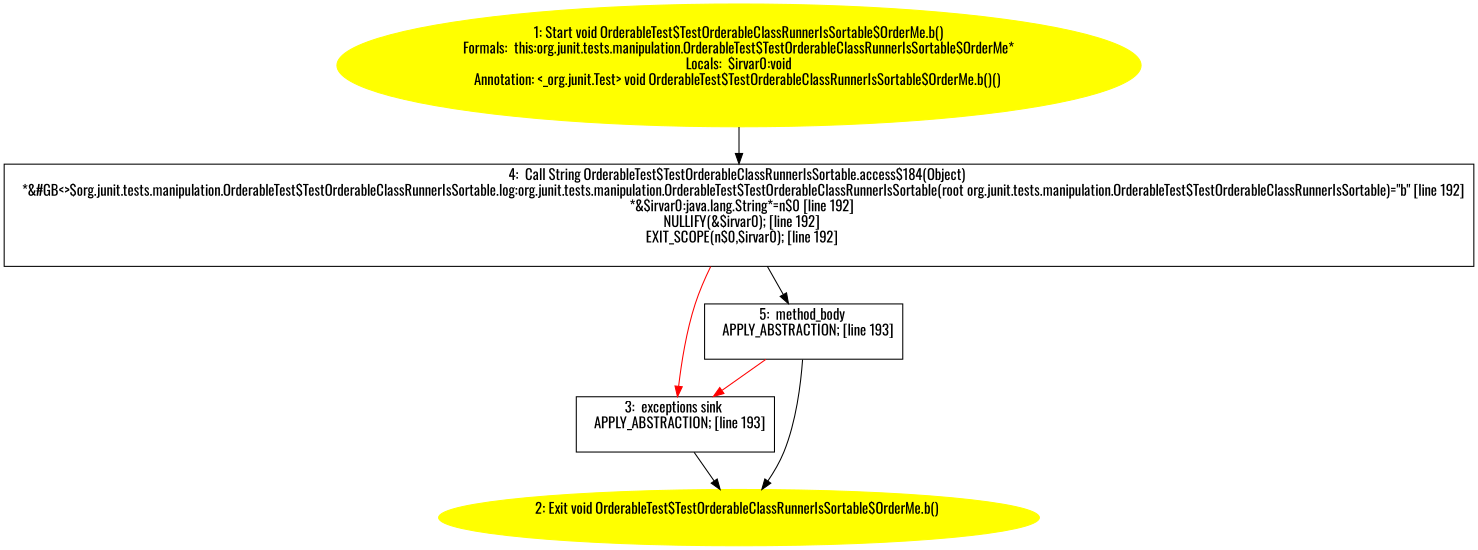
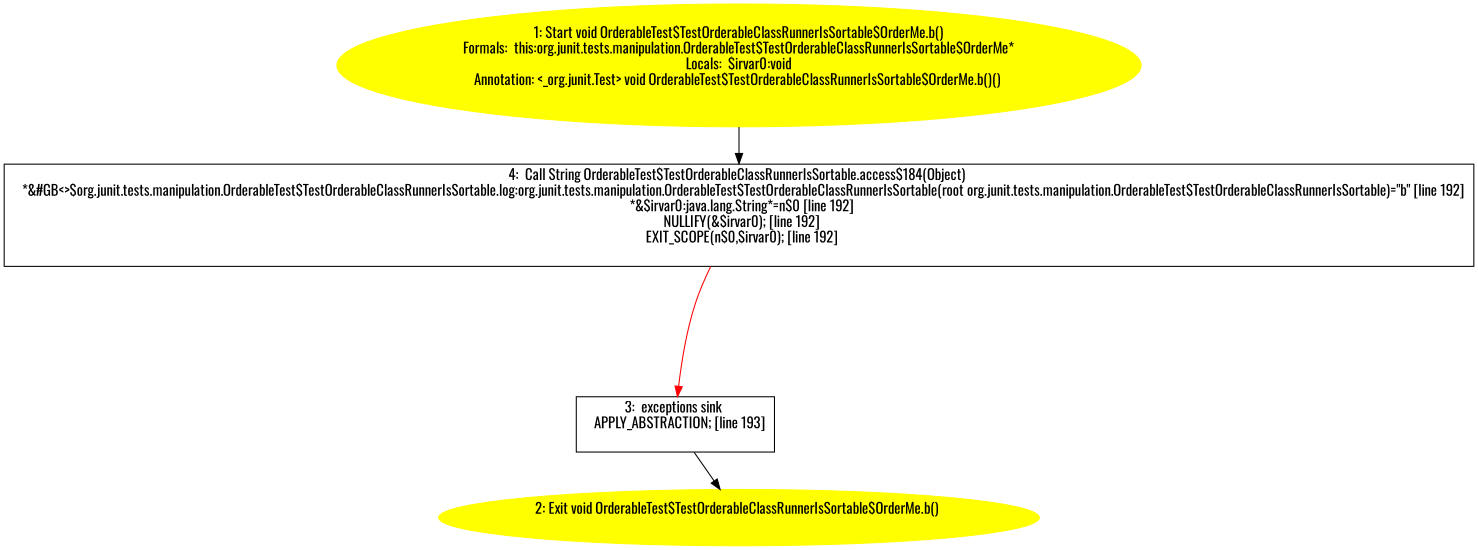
(804, 332) -> none
